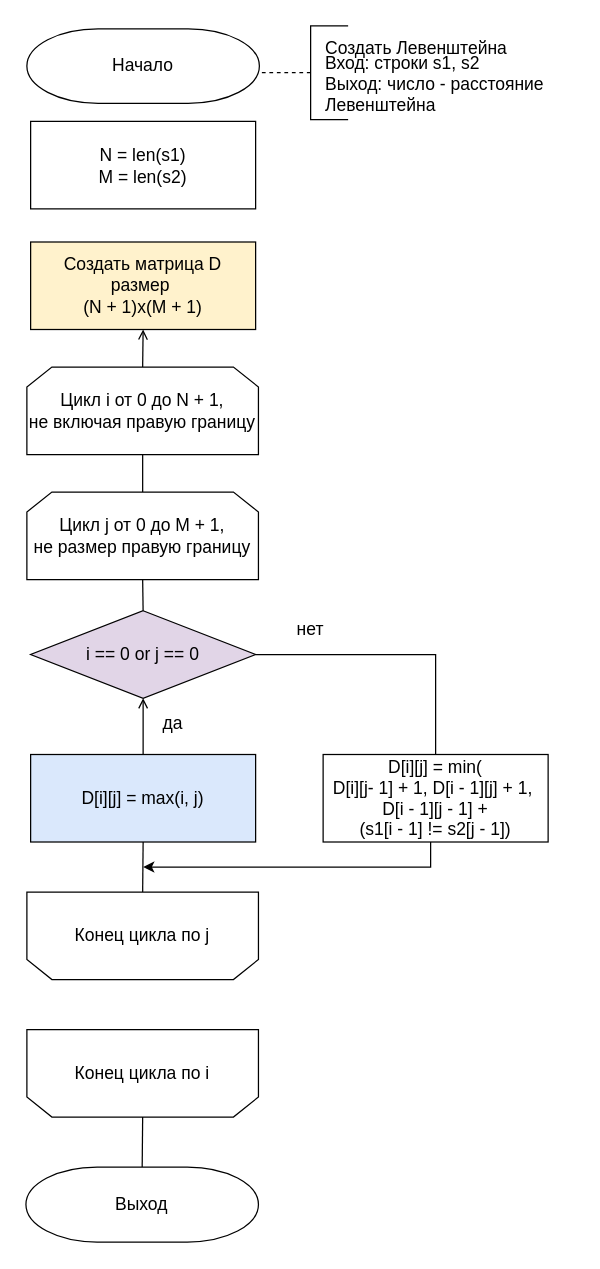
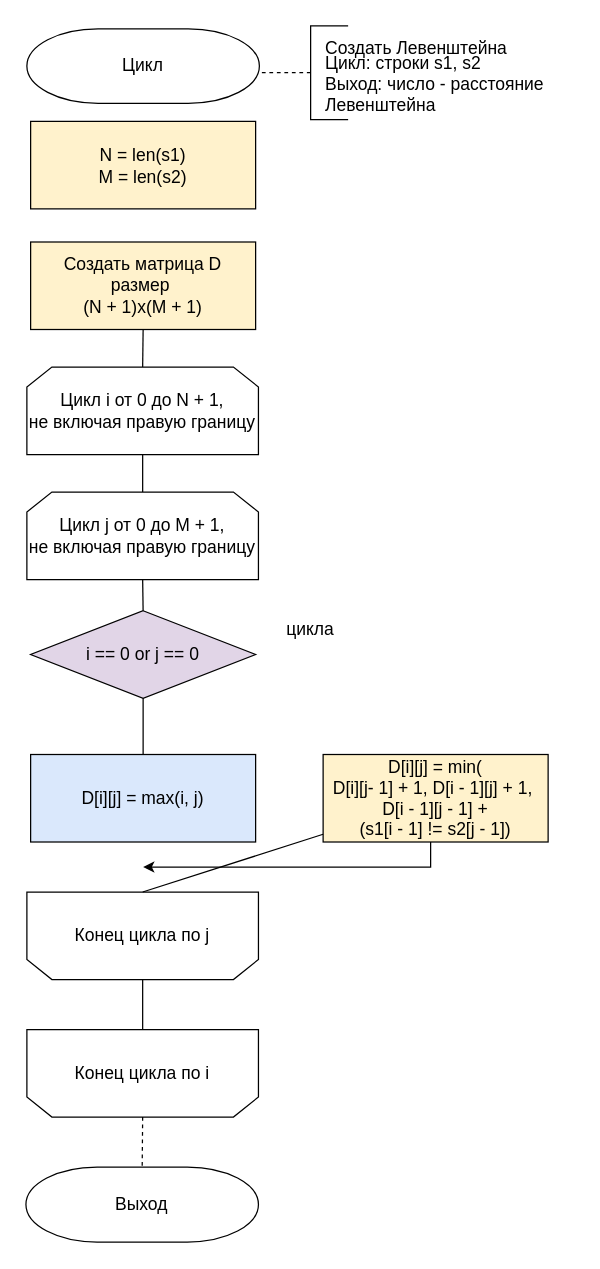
(143, 66) -> (143, 66)
(439, 84) -> (439, 84)
(143, 165) -> (143, 165)
(143, 335) -> (143, 334)
(143, 536) -> (143, 536)
(311, 629) -> (311, 629)
(396, 654) -> none
(143, 704) -> (143, 703)
(173, 723) -> none
(436, 798) -> (436, 798)
(143, 867) -> (277, 849)
none -> (143, 1004)
(142, 1141) -> (142, 1141)
